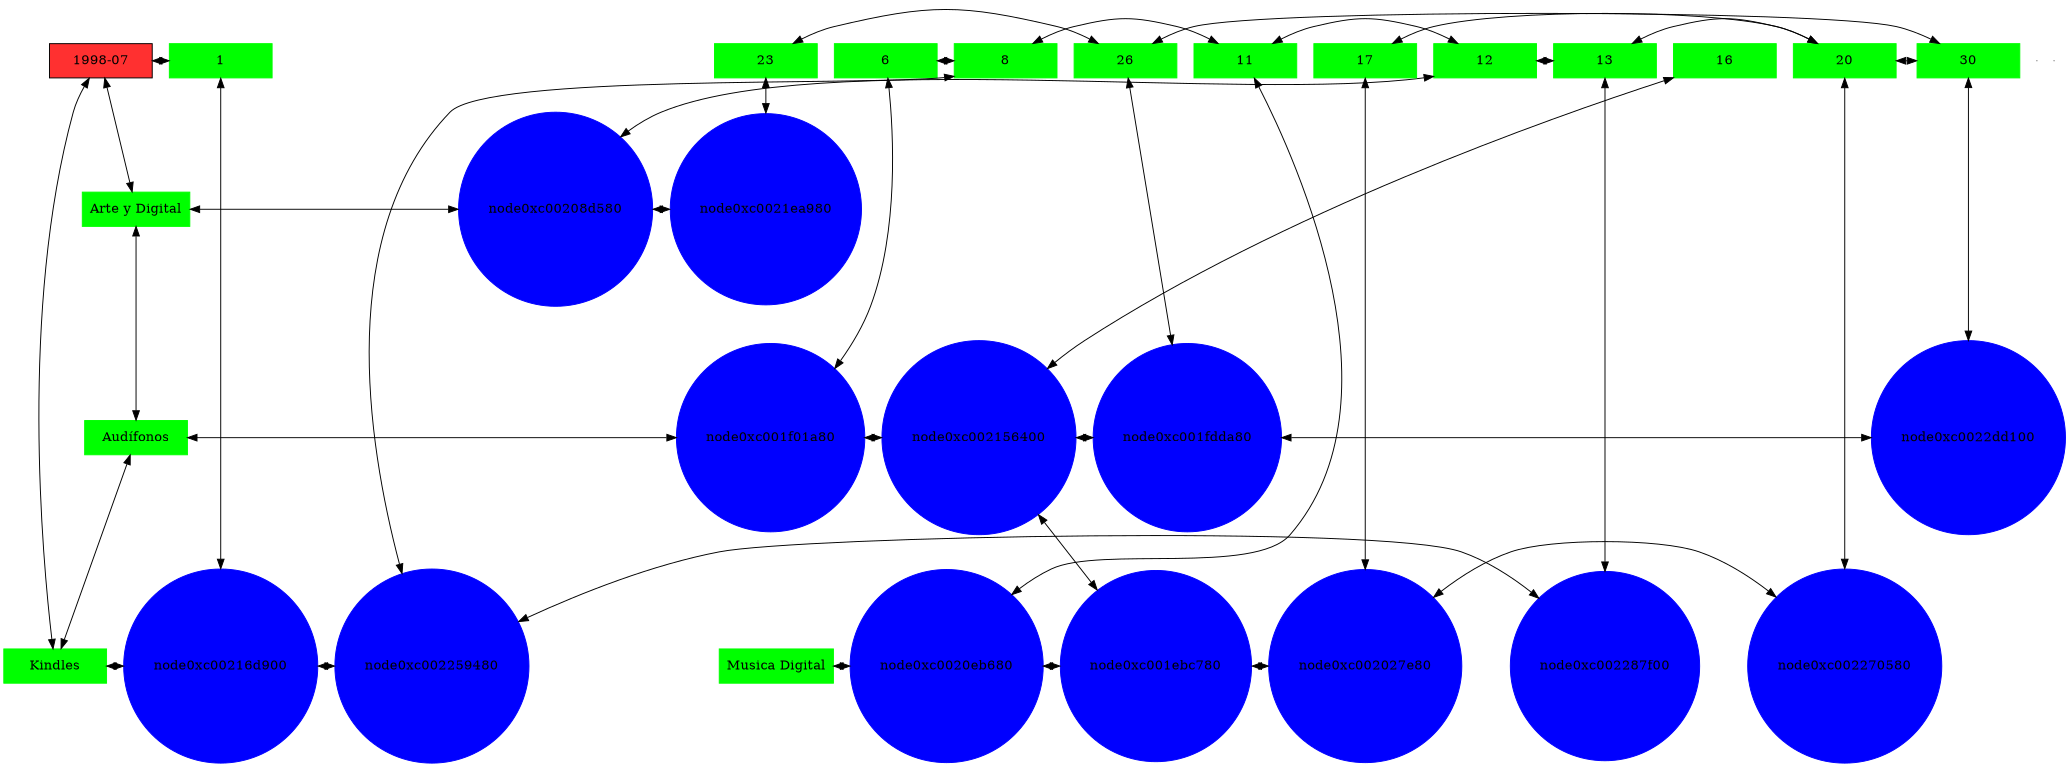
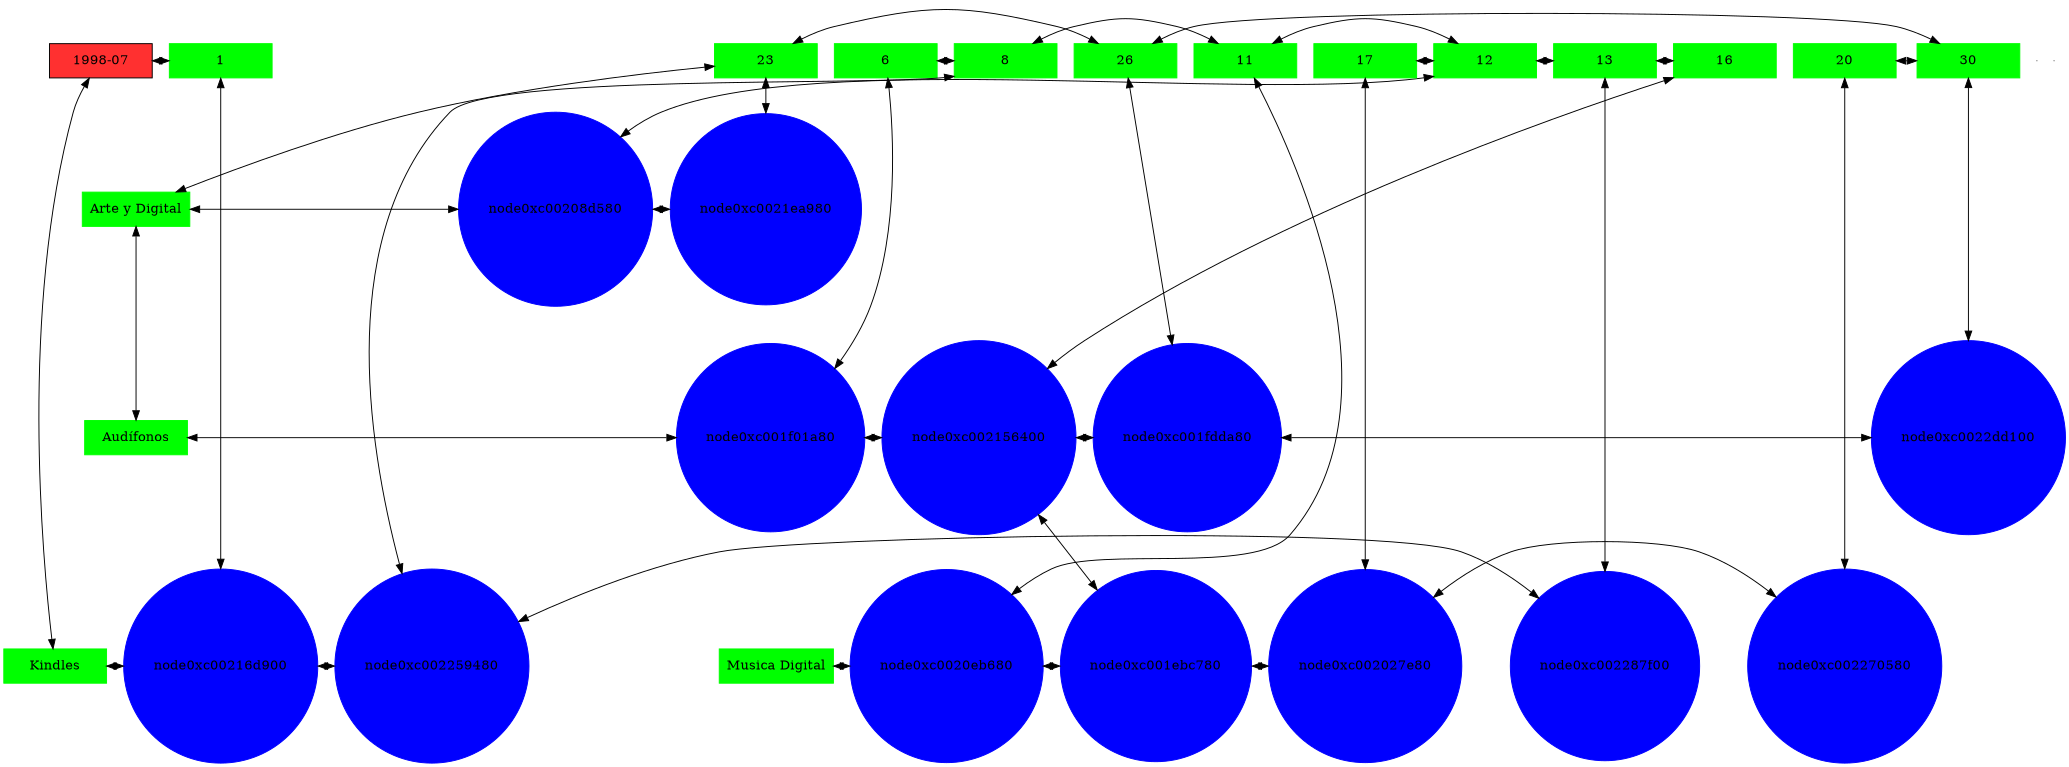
(1605, 13) -> (1427, 61)
(1690, 23) -> (1666, 61)
(118, 135) -> (440, 107)
(96, 552) -> none
